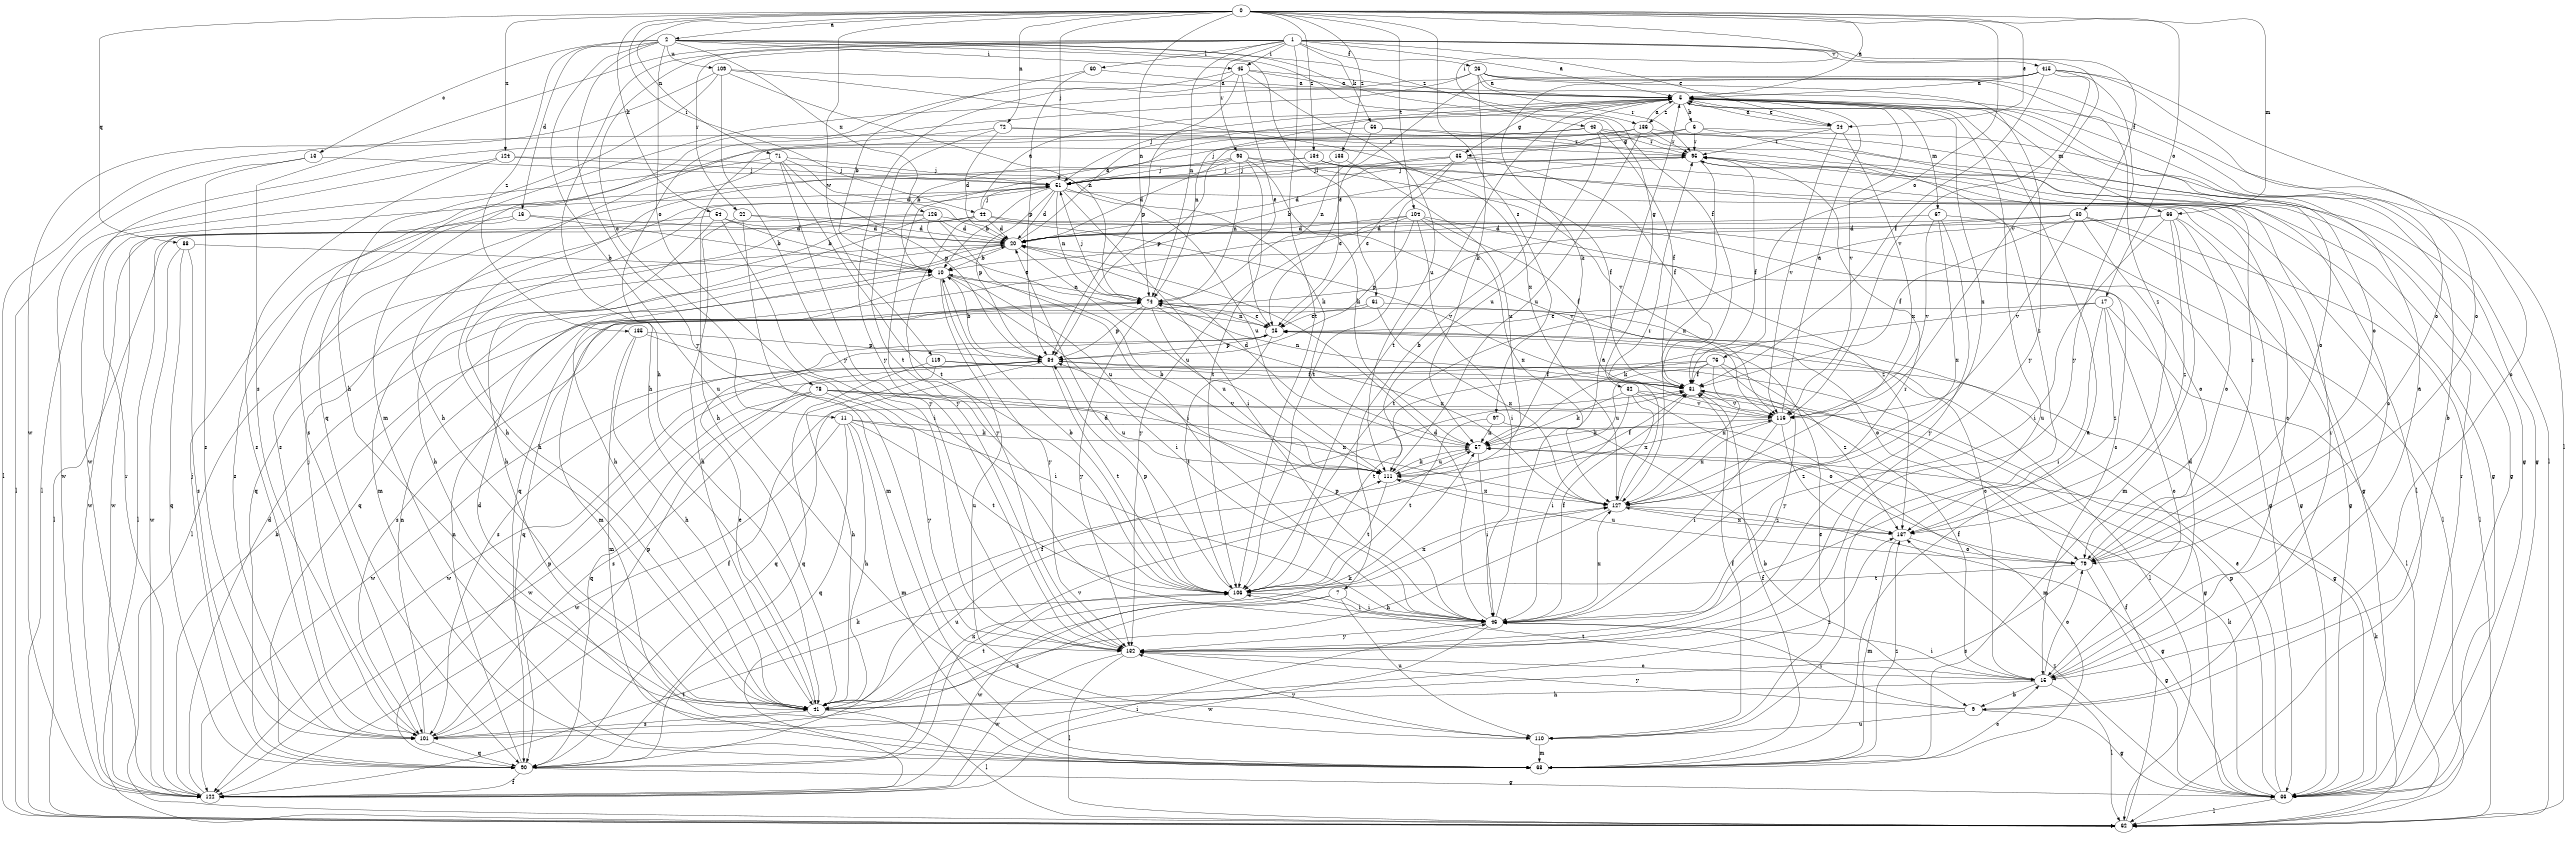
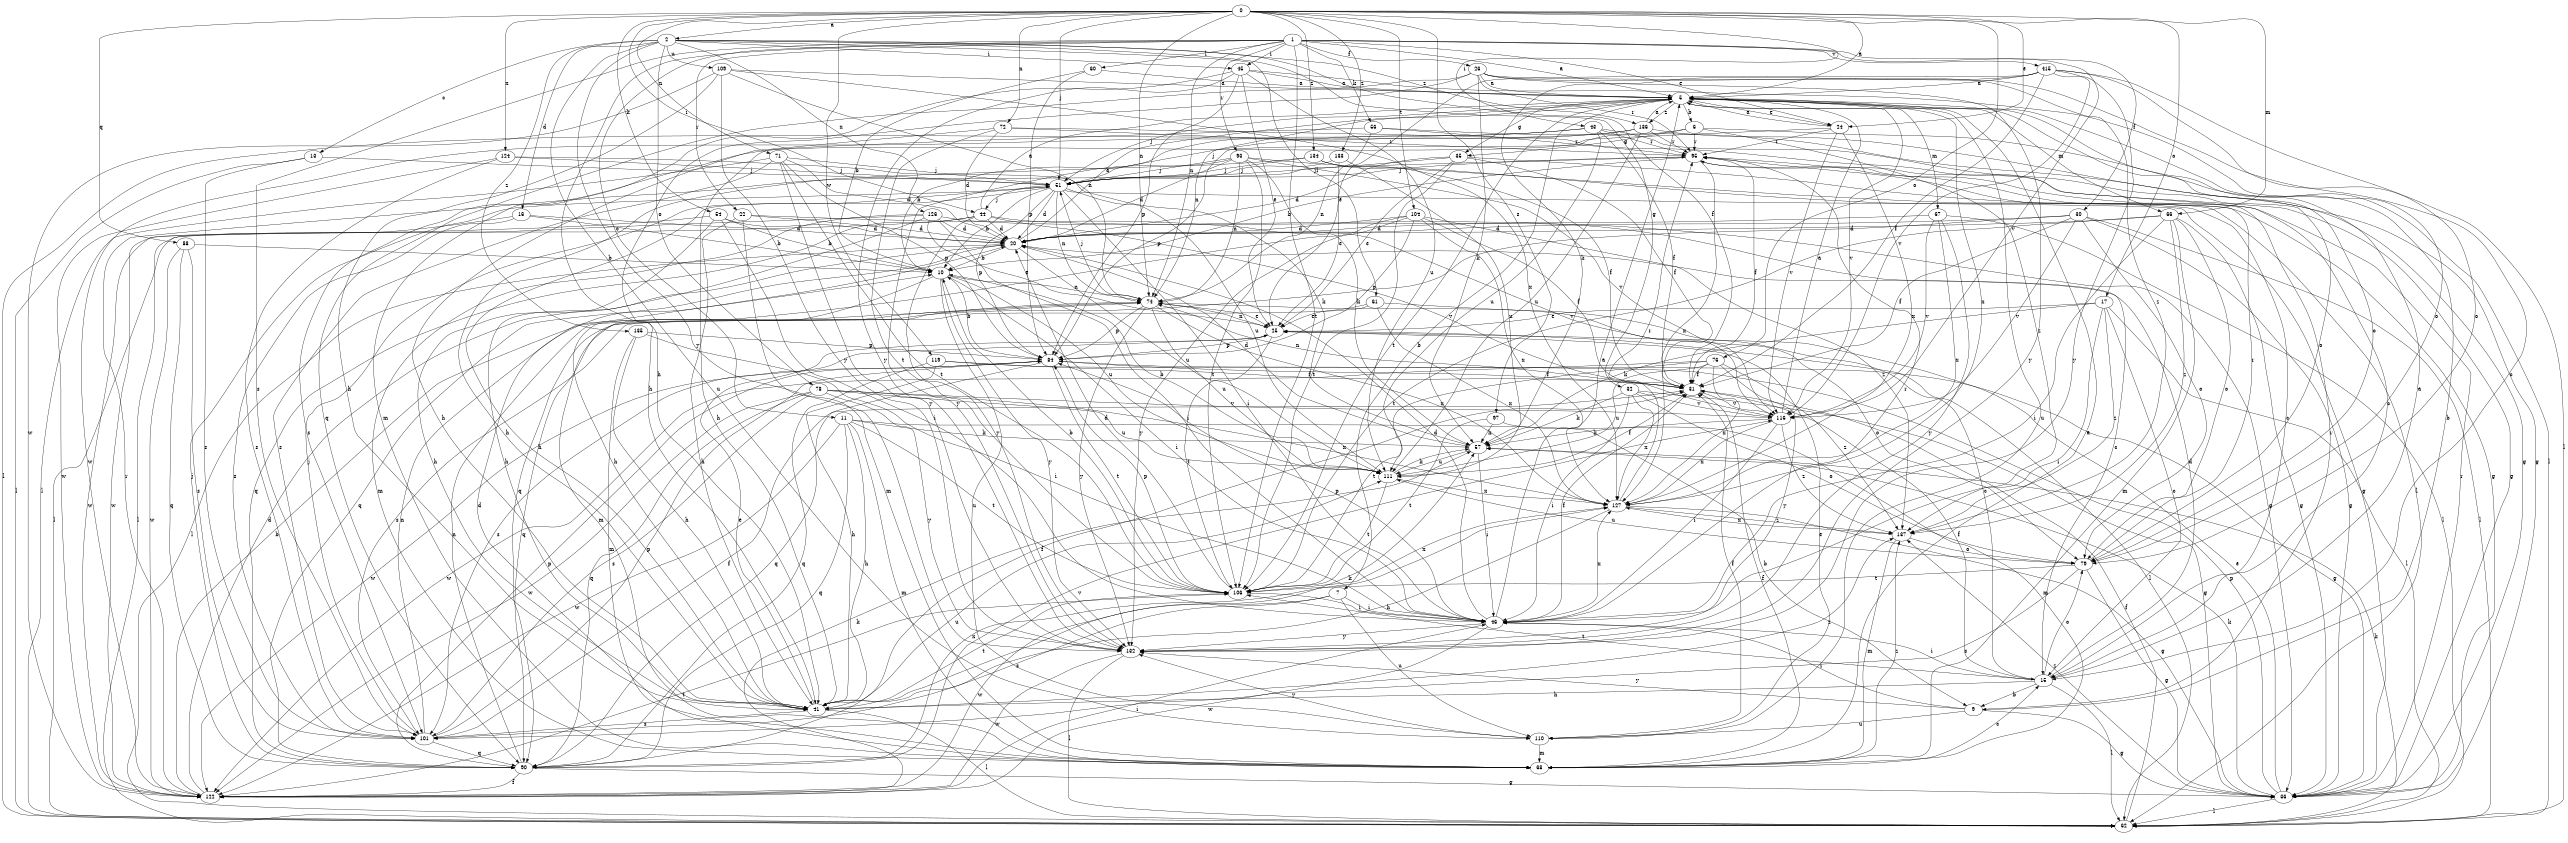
(1010, 190) -> (1016, 190)
(1501, 397) -> none
(1586, 666) -> none
